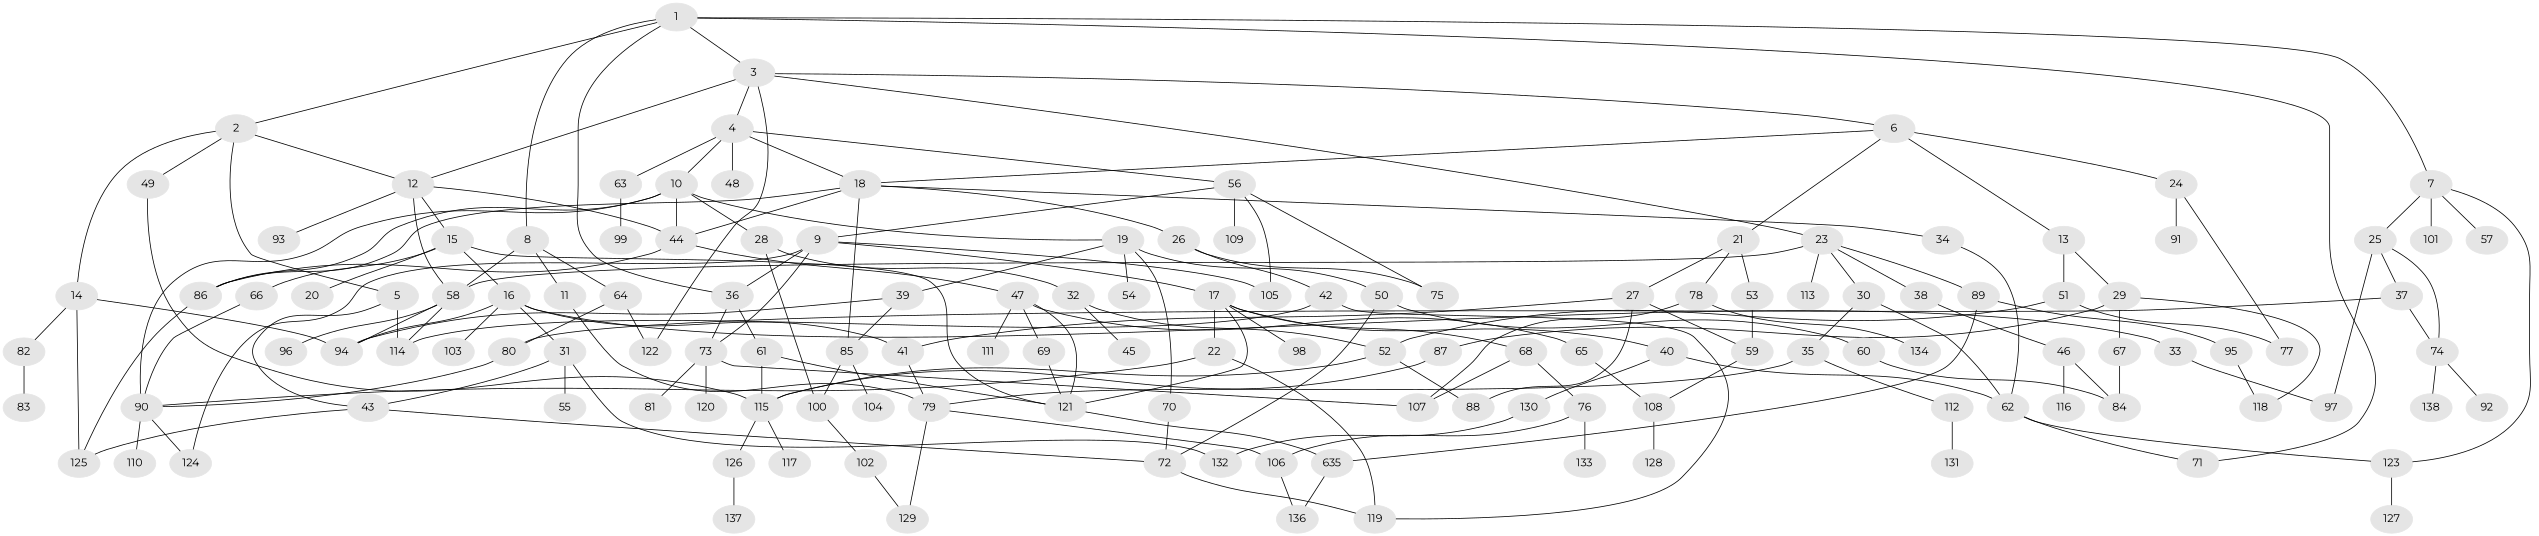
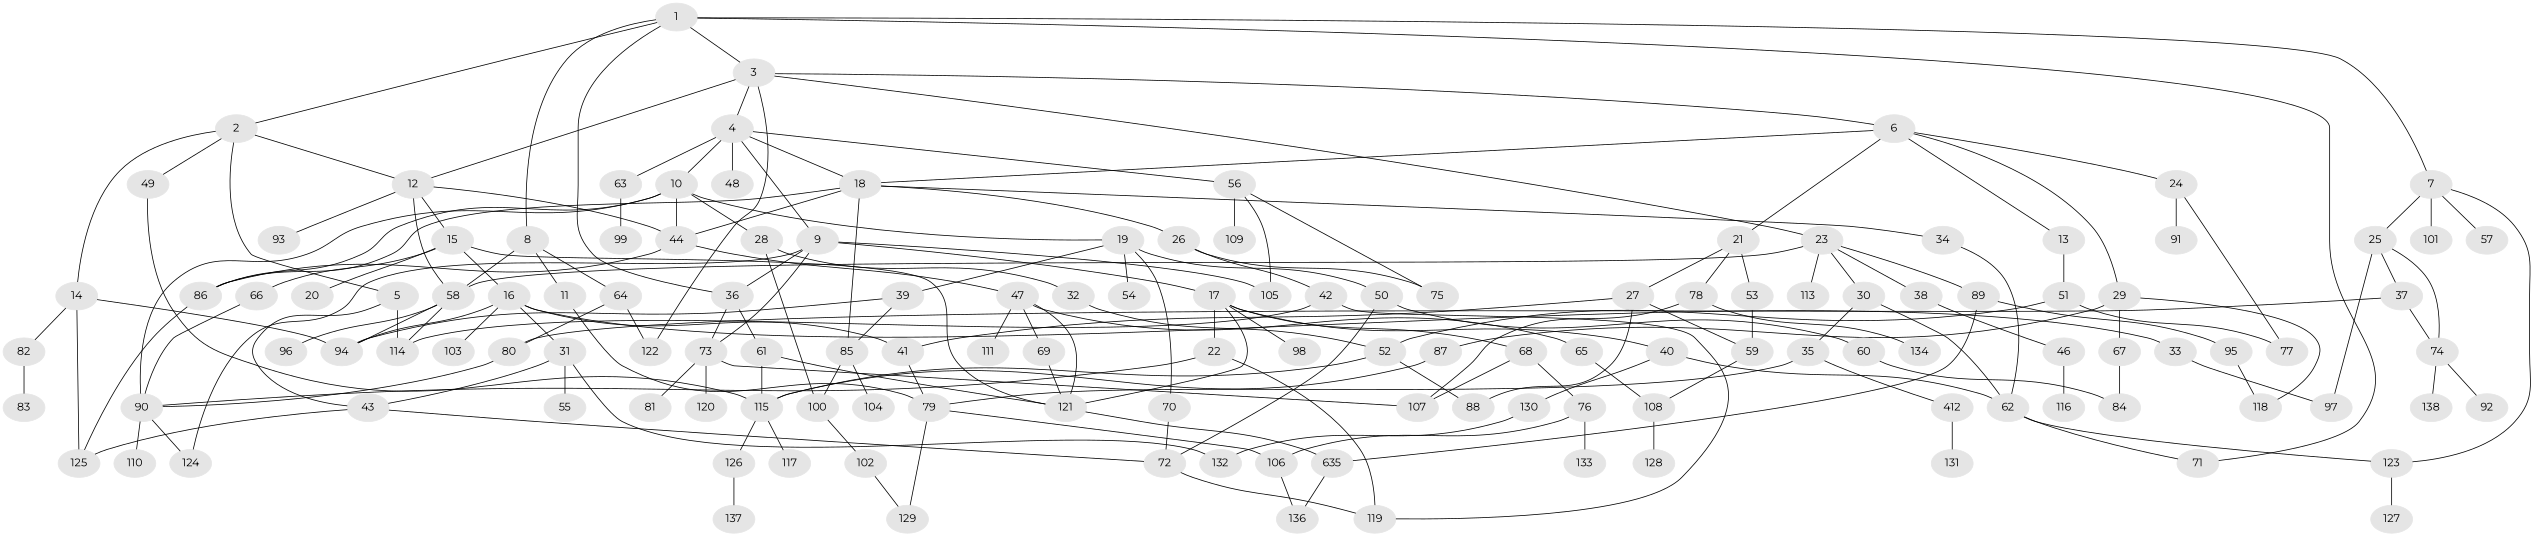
(1026, 212) -> (775, 184)
(2092, 268) -> (2036, 183)
(1129, 352) -> none
(2092, 380) -> none
(1952, 408) -> (1952, 408)
